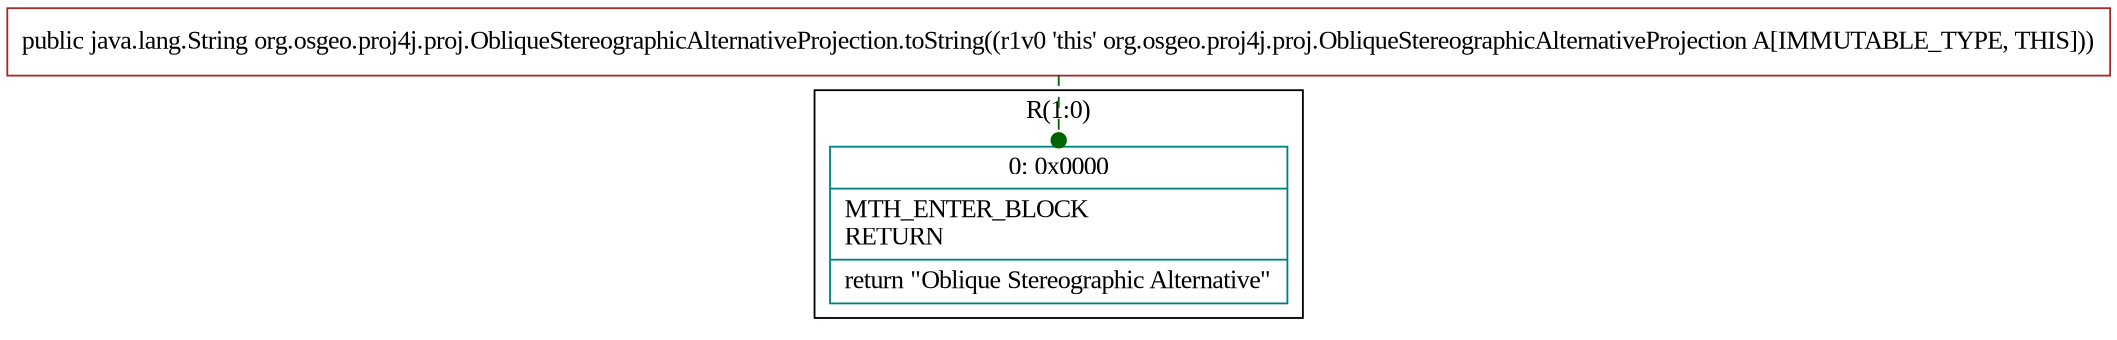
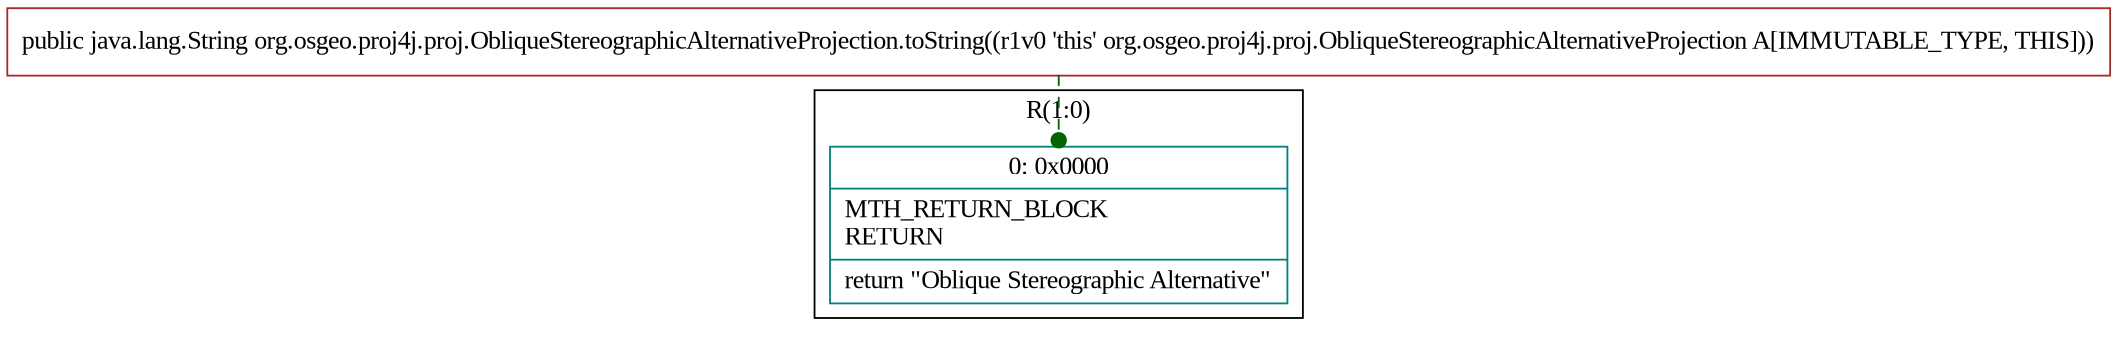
(967, 210) -> (977, 210)
